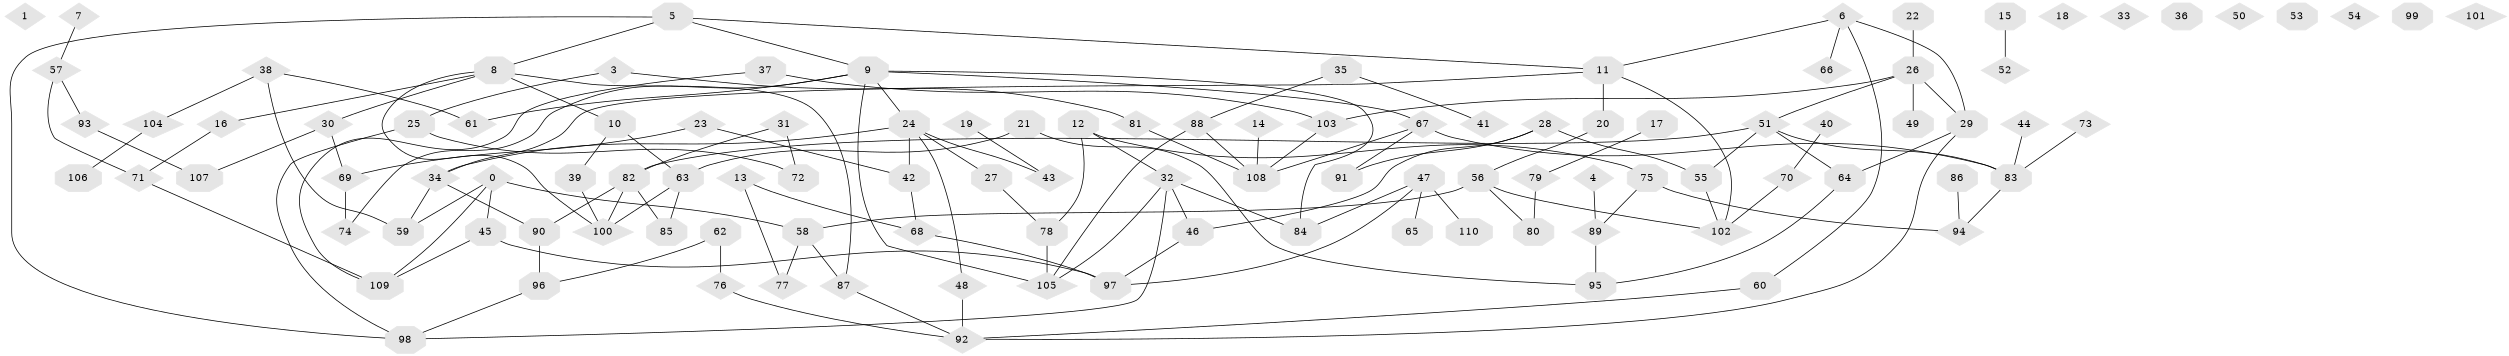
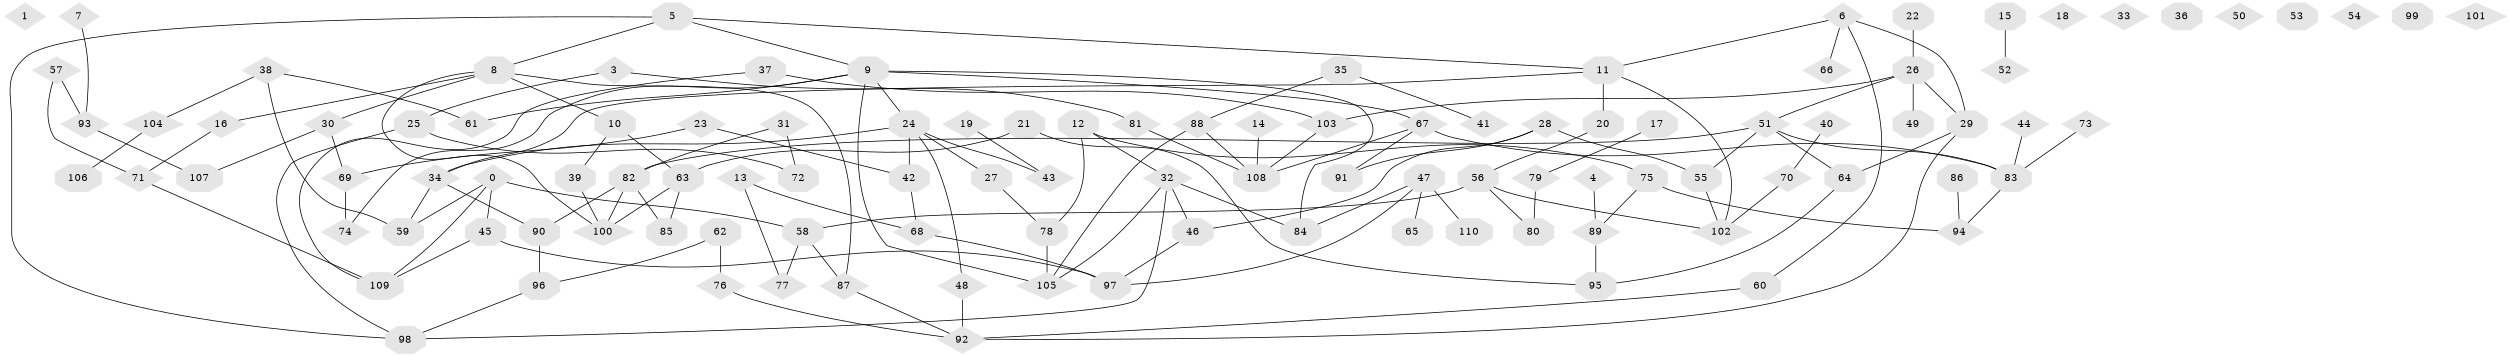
(66, 47) -> (88, 70)
